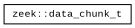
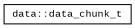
(68, 14) -> (68, 14)
